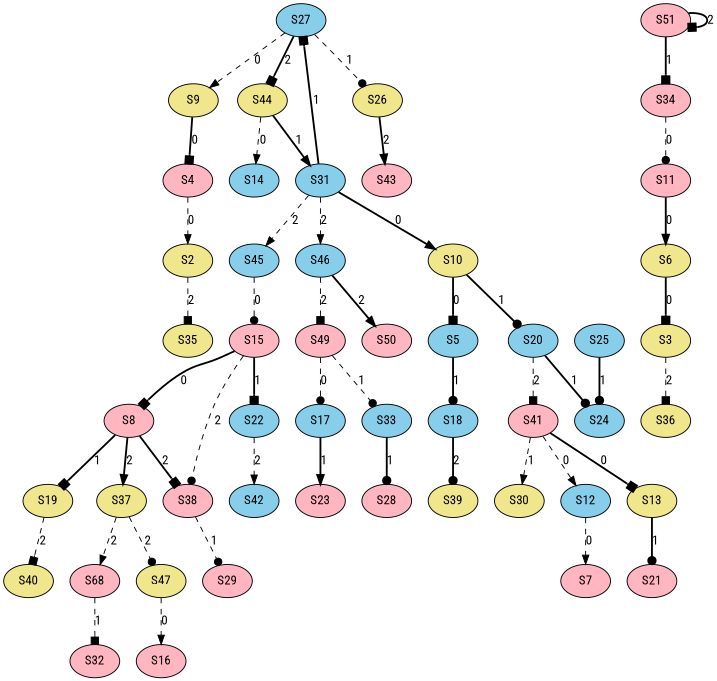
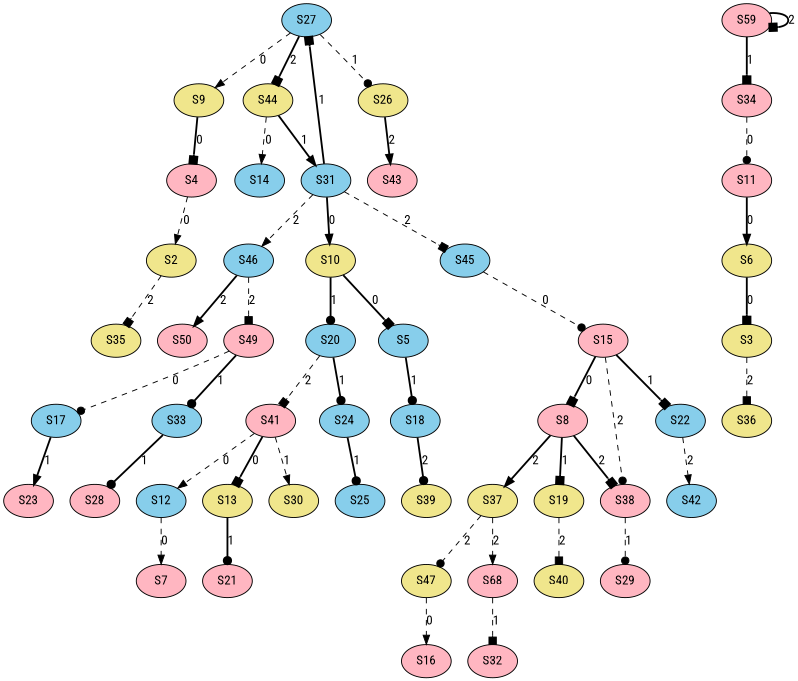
(666, 20) -> (747, 20)
(290, 217) -> (391, 218)
(599, 377) -> (352, 457)
(351, 378) -> (215, 378)
